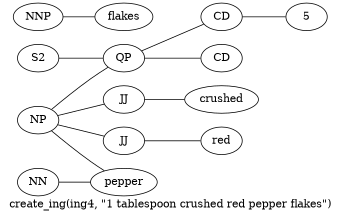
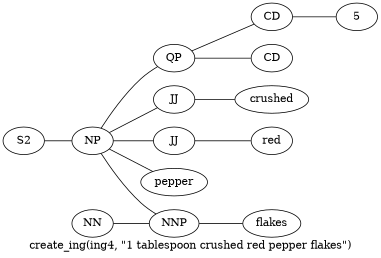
(81, 58) -> (58, 141)
(75, 182) -> (131, 223)
none -> (126, 187)
